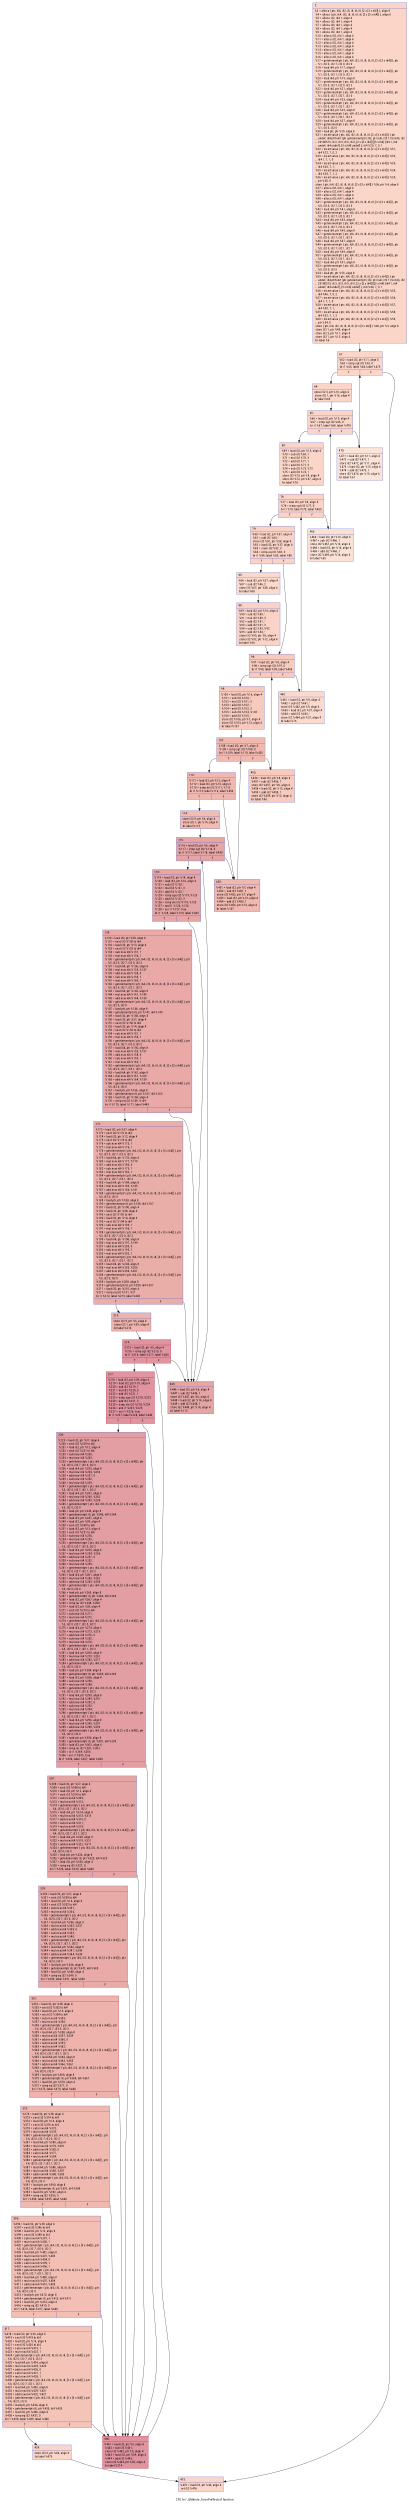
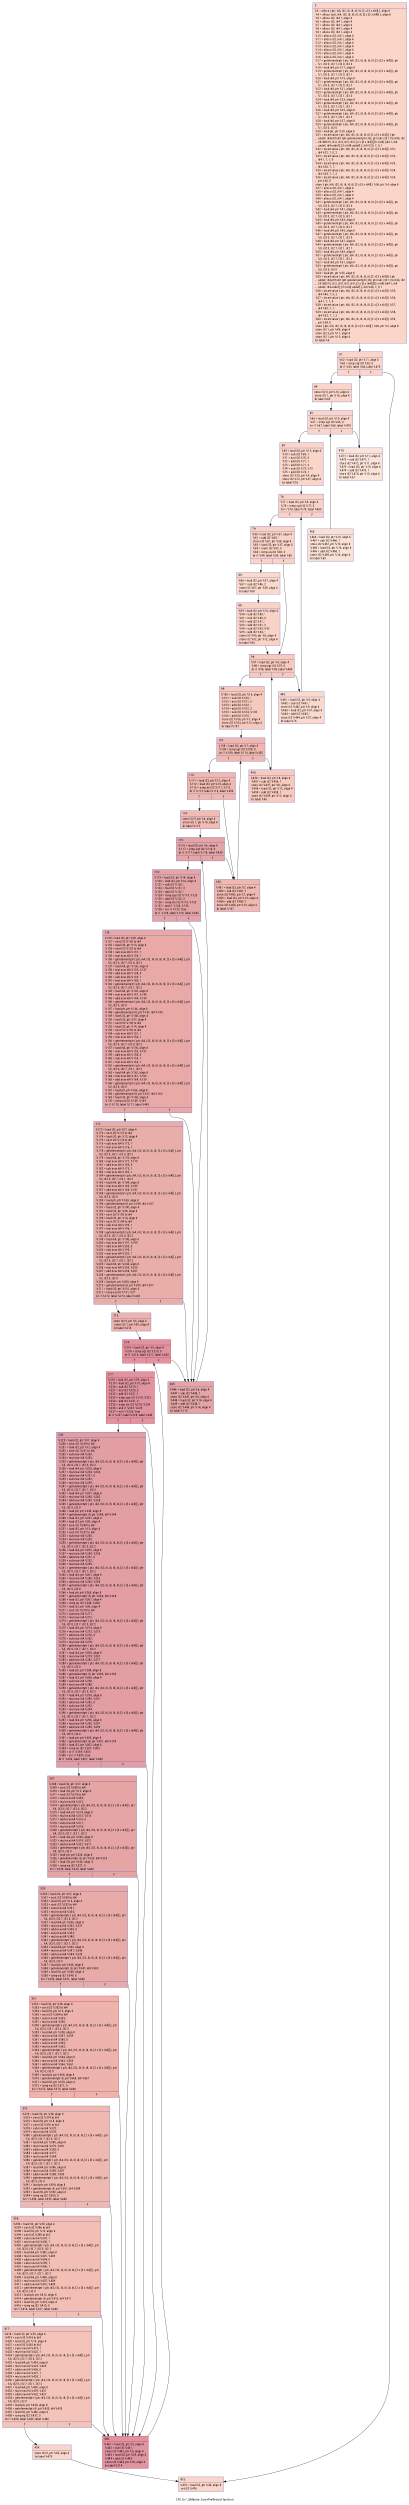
(327, 520) -> none
